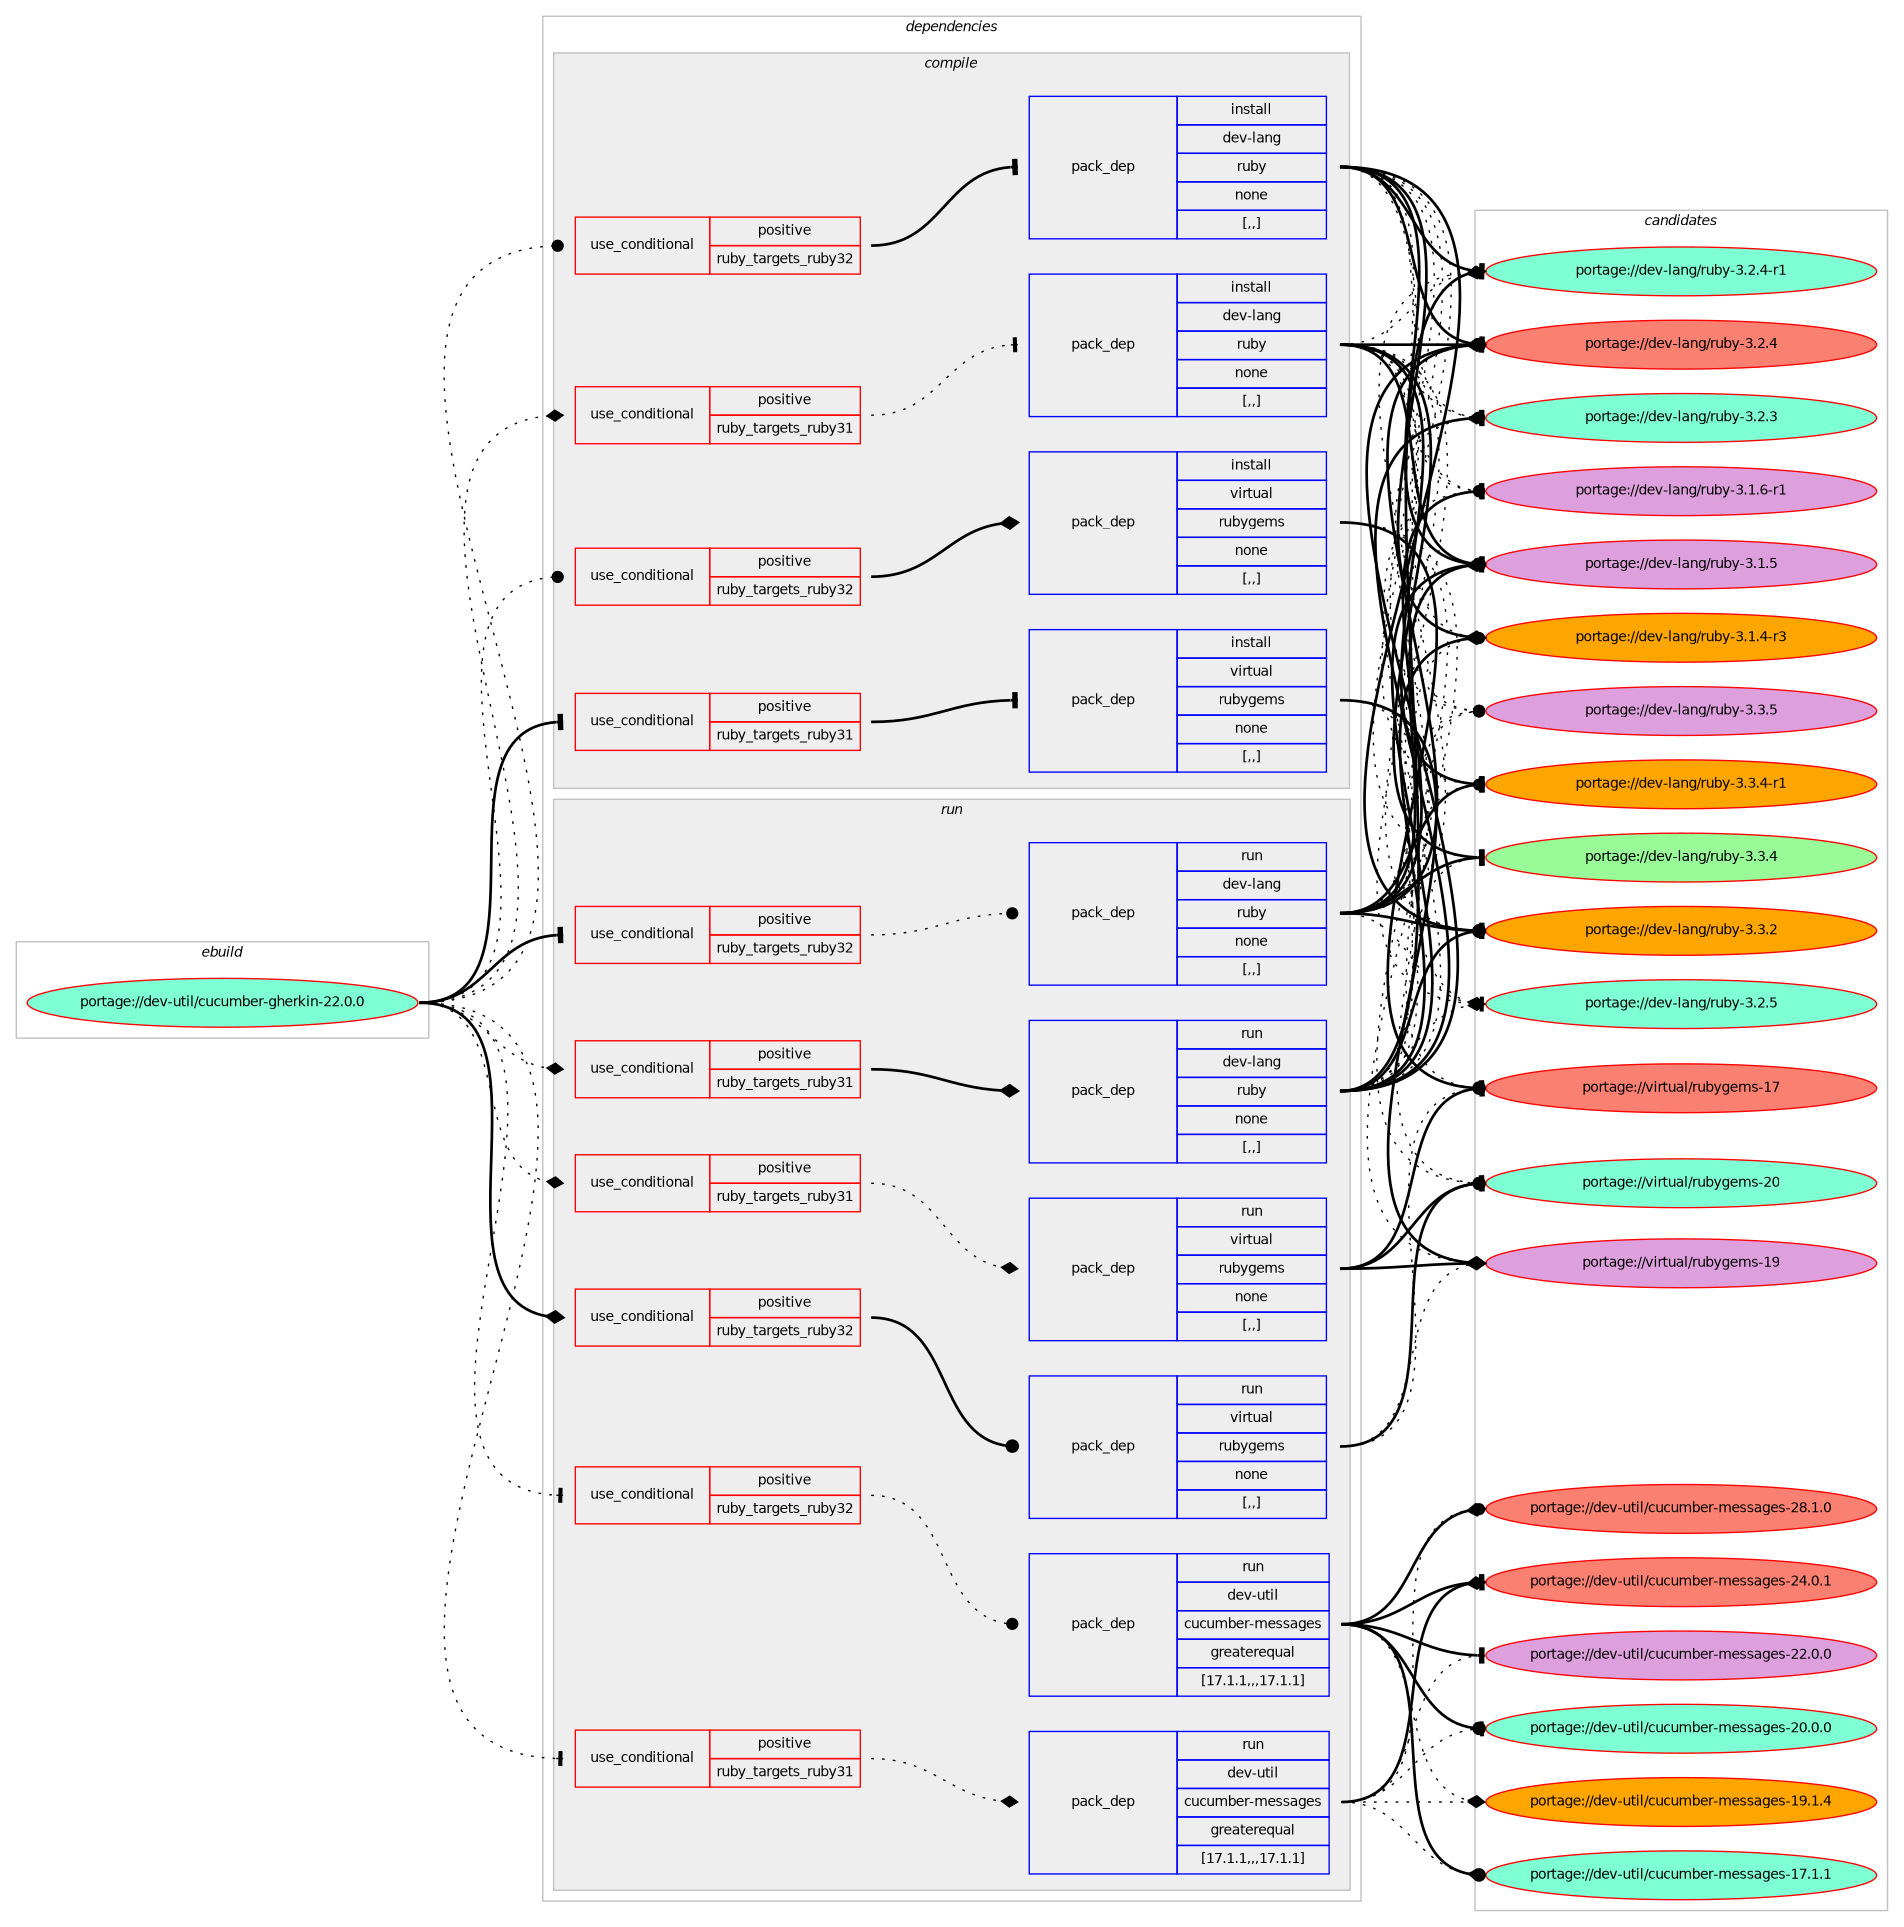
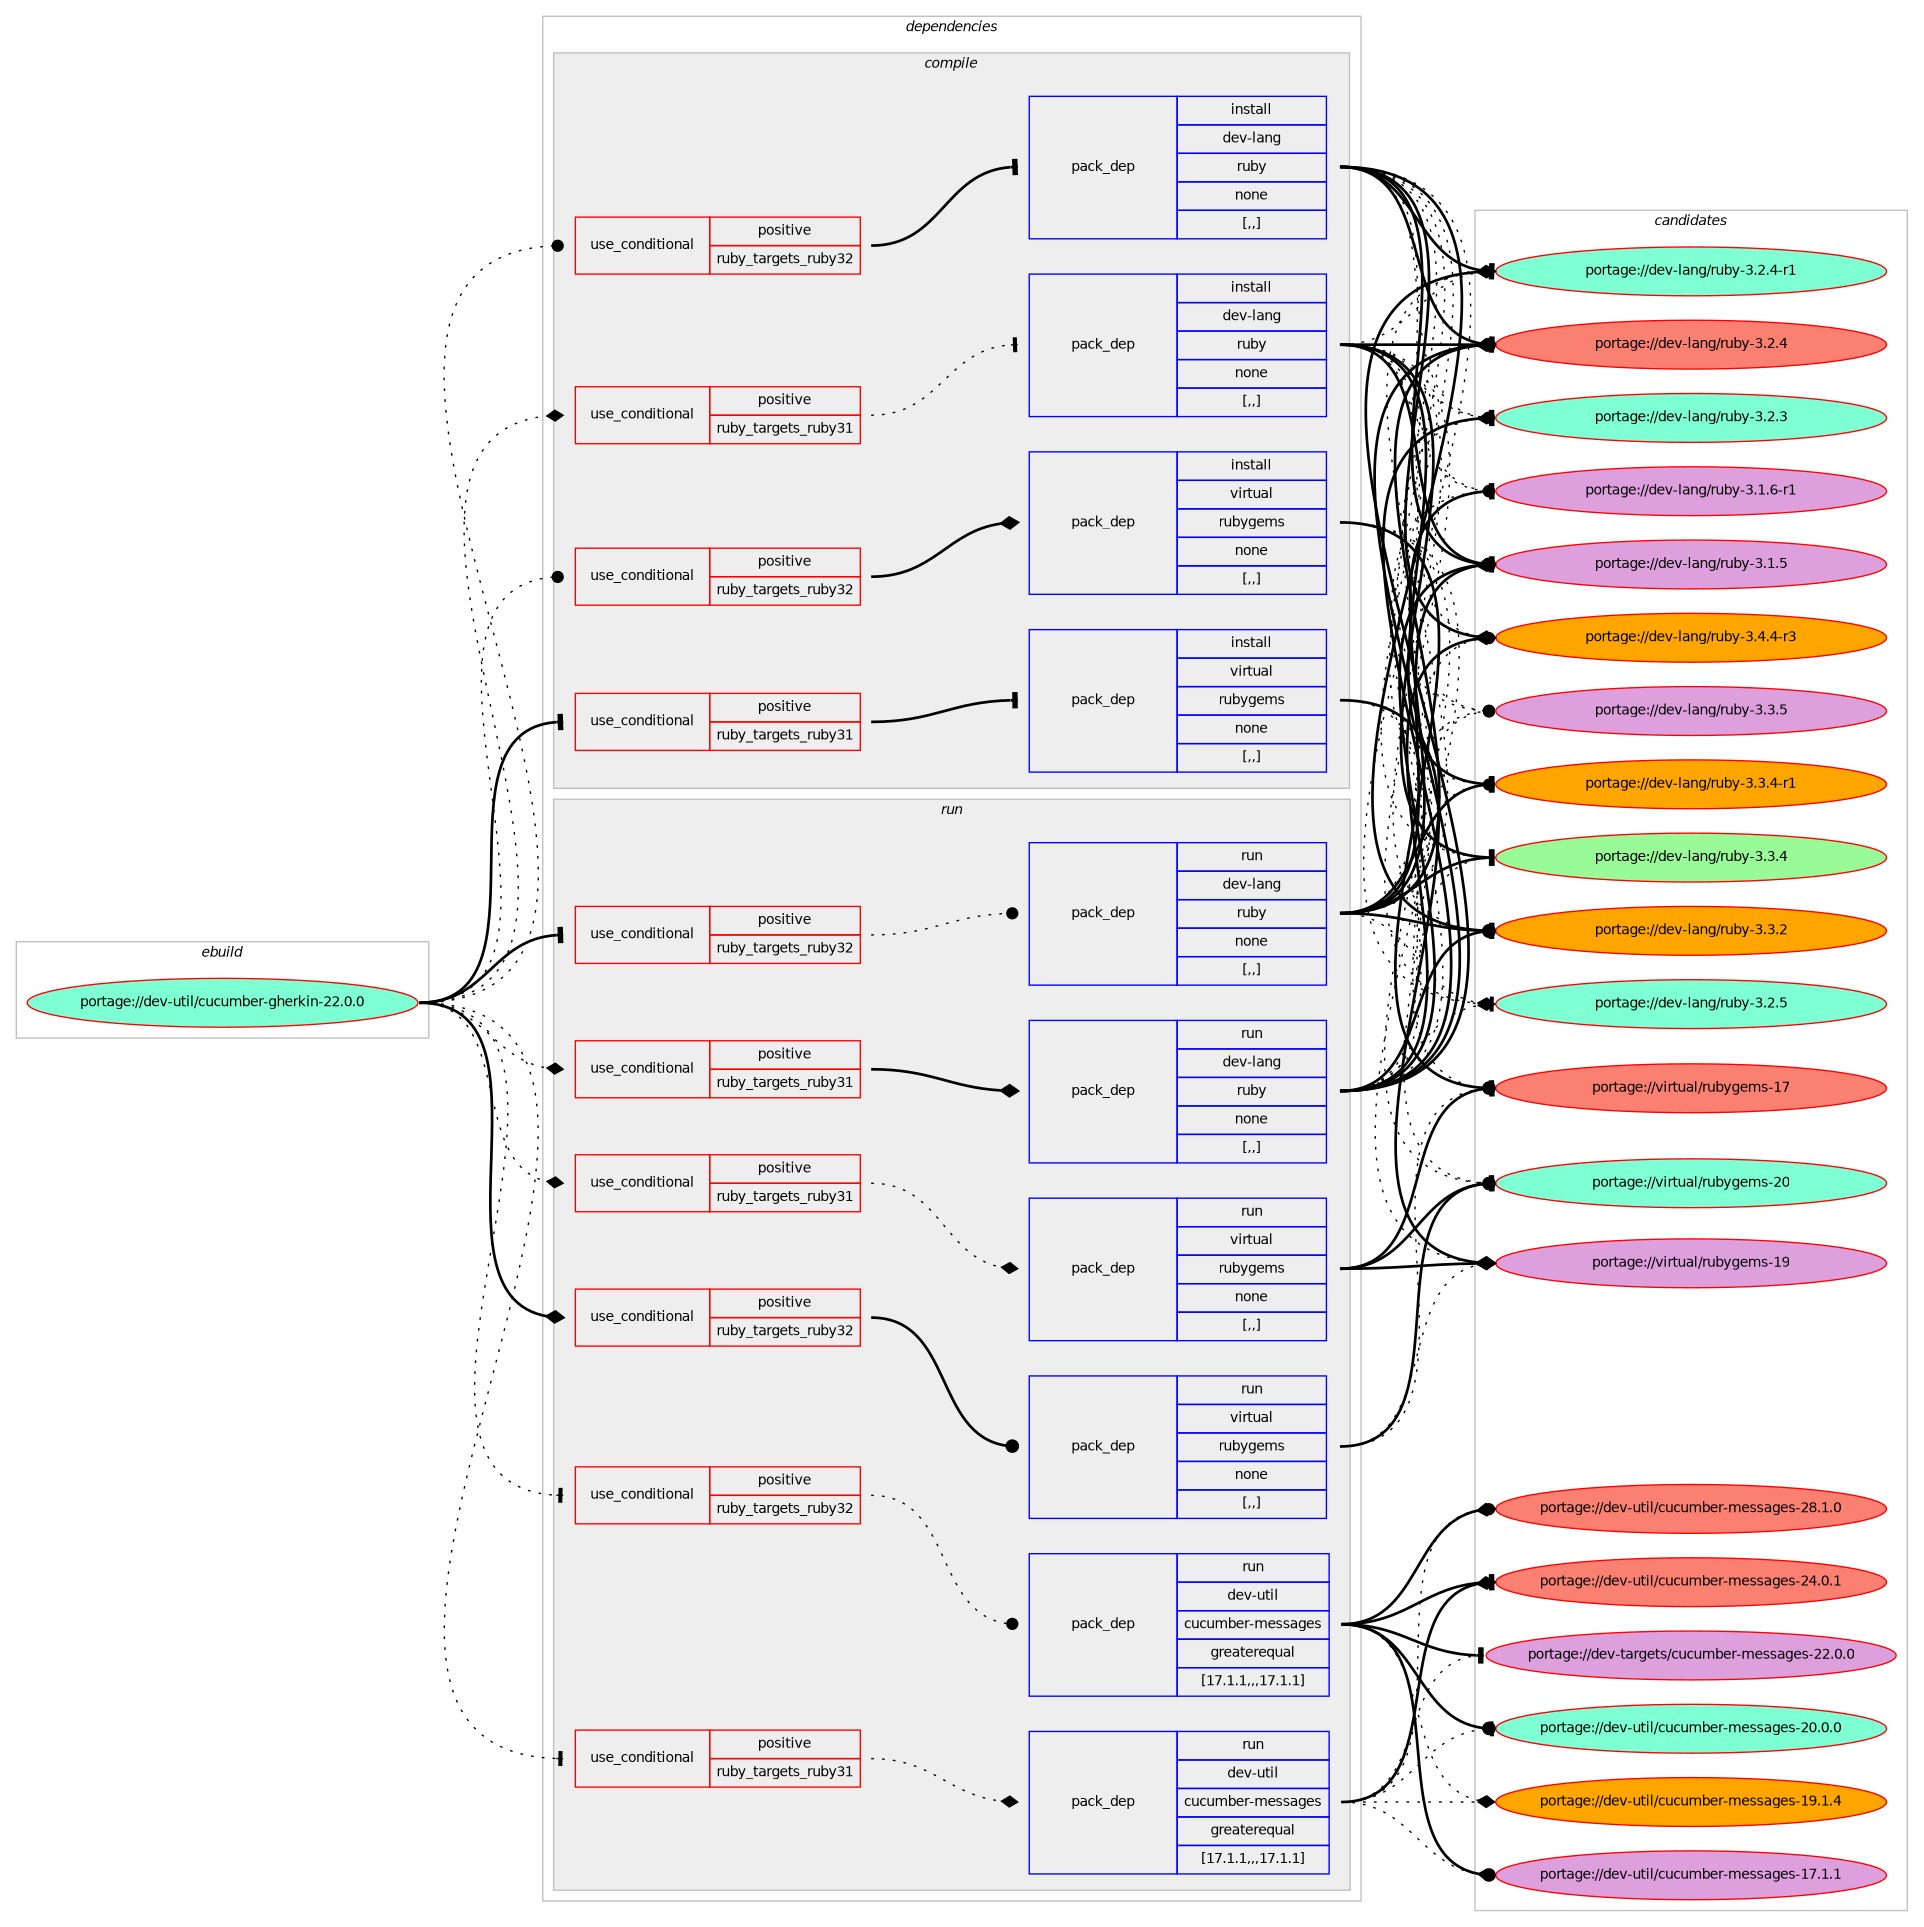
(1681, 638) -> (1691, 638)
(1681, 1655) -> (1691, 1655)
(1681, 1875) -> (1691, 1875)
